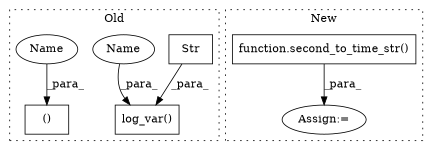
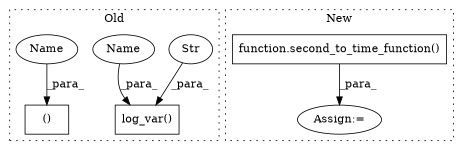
(191, 49) -> (191, 49)
(324, 49) -> (340, 49)
